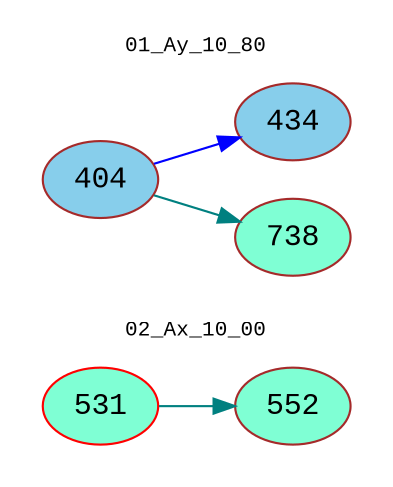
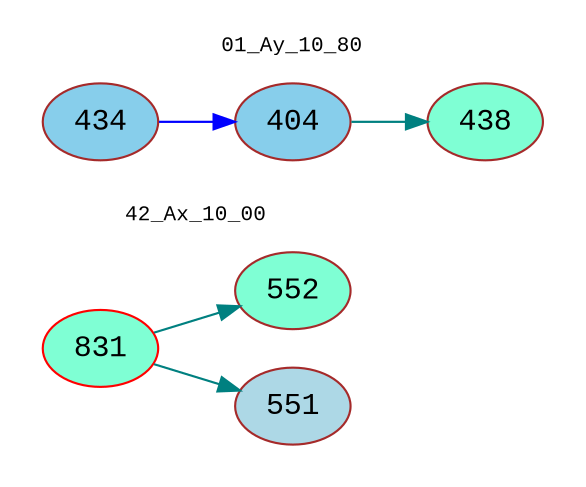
(187, 154) -> (186, 122)
(293, 237) -> (485, 122)
(197, 330) -> (197, 215)
(100, 406) -> (100, 348)
none -> (293, 406)
